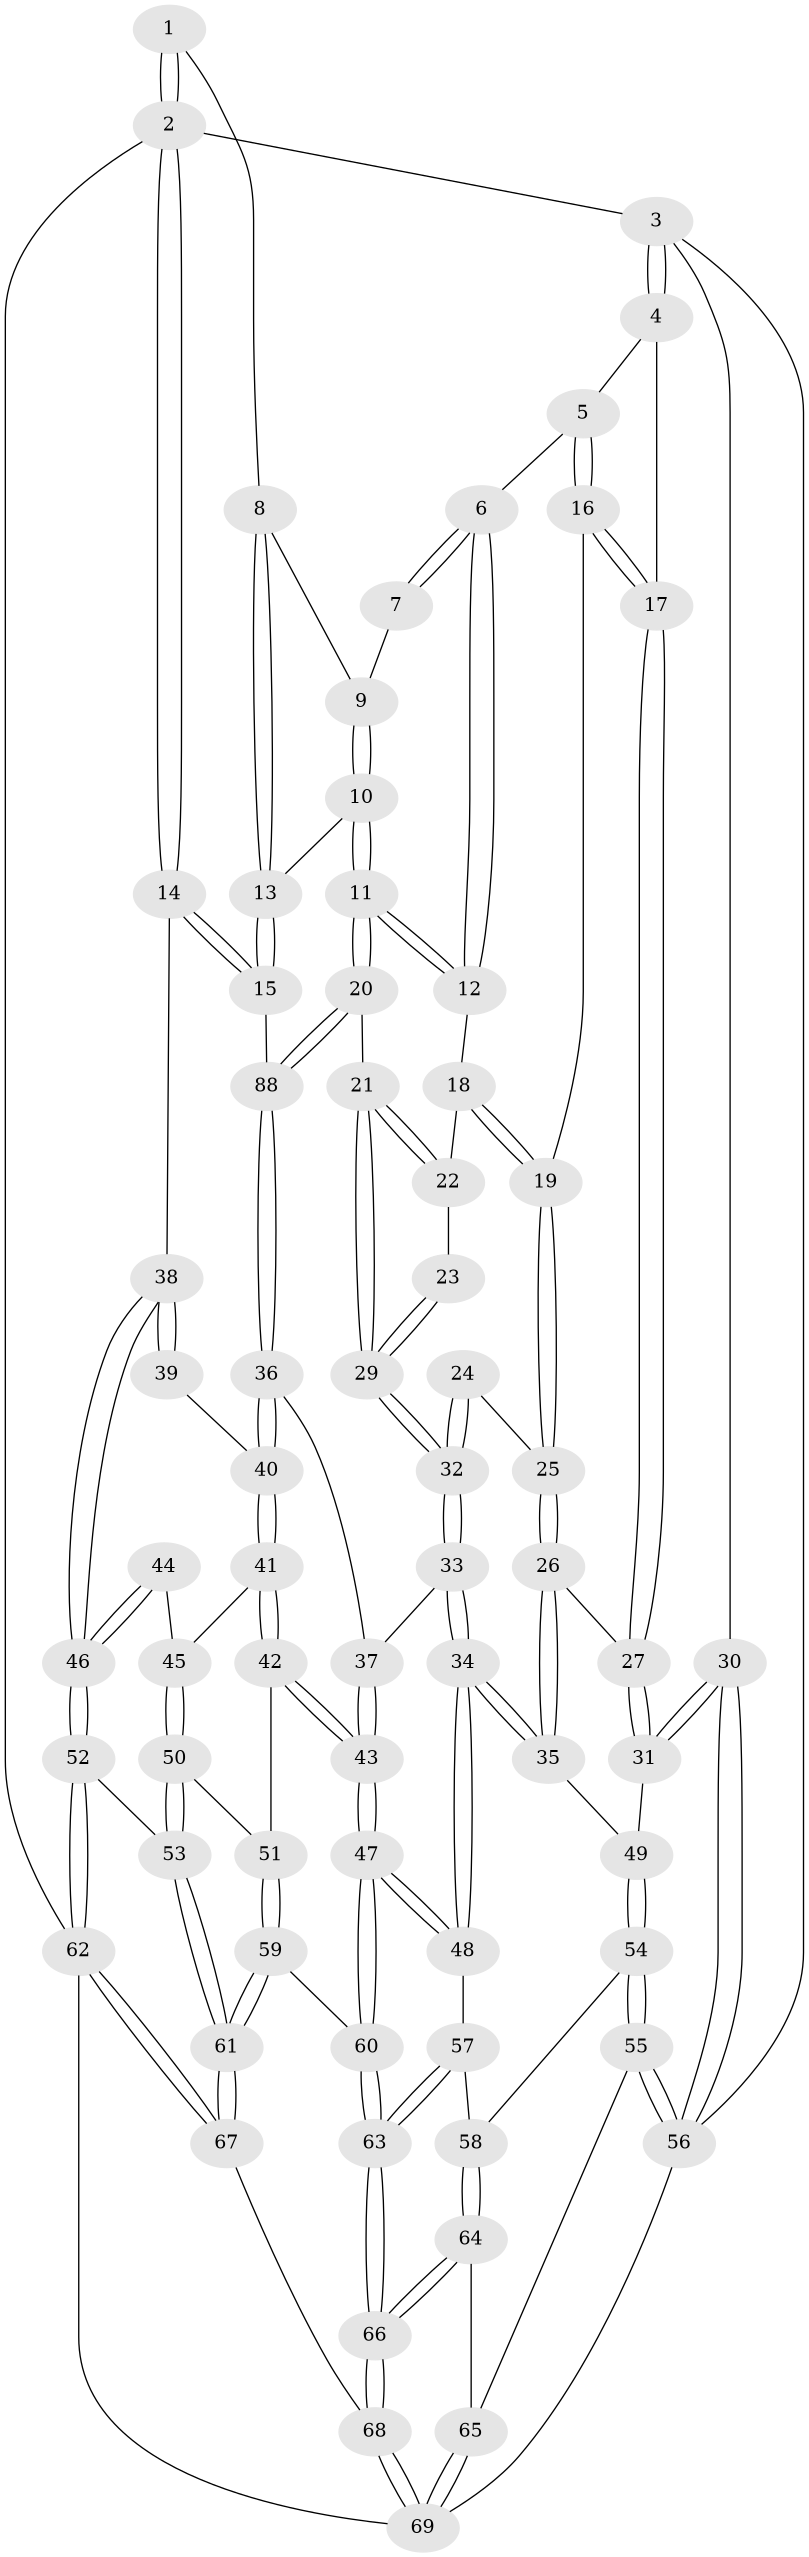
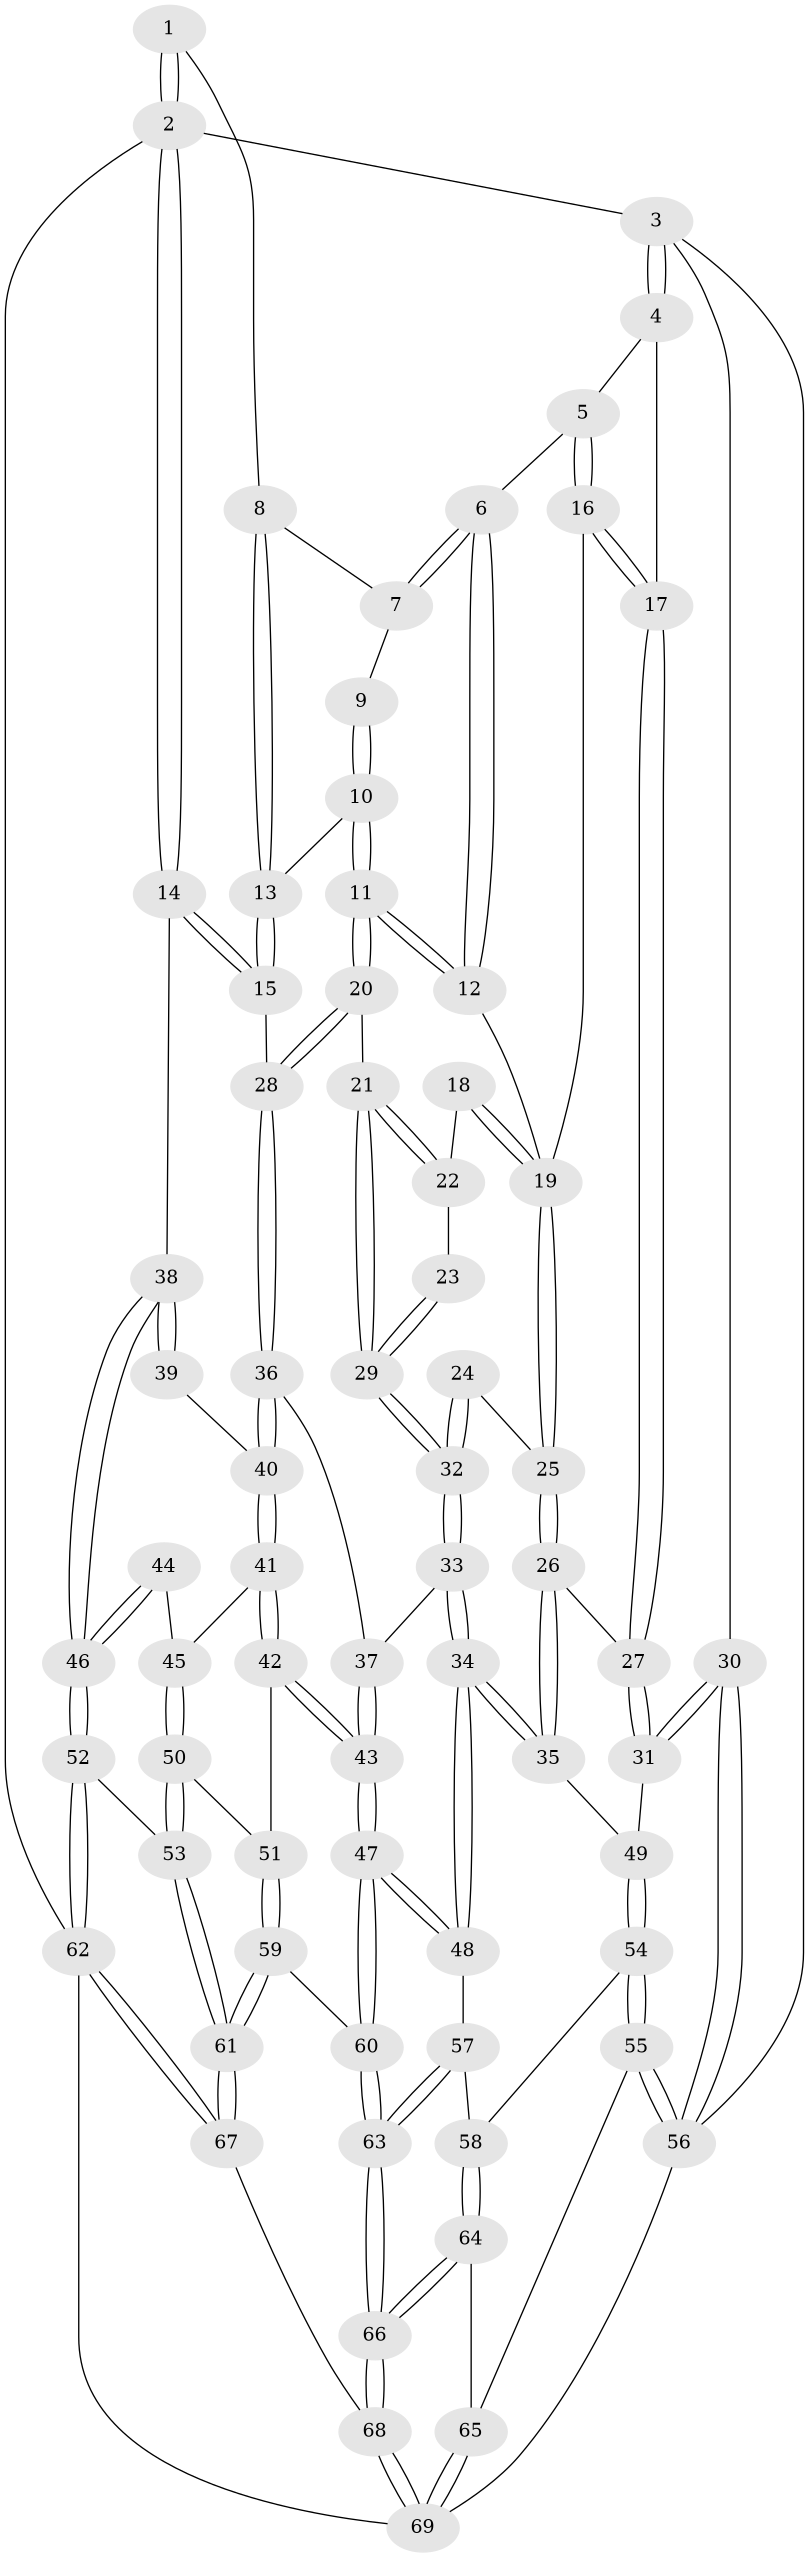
(311, 606) -> (328, 558)
(464, 1039) -> (516, 1084)
(267, 1086) -> (267, 1086)
